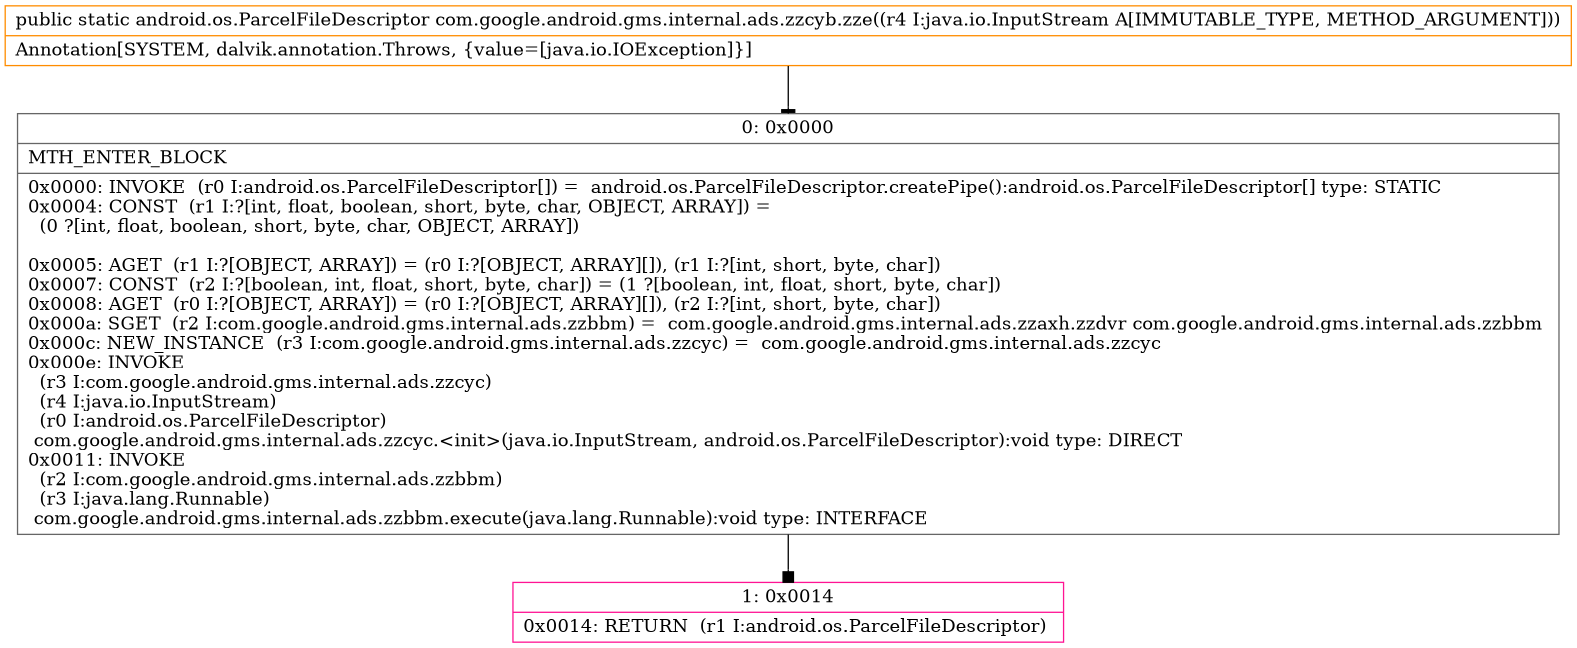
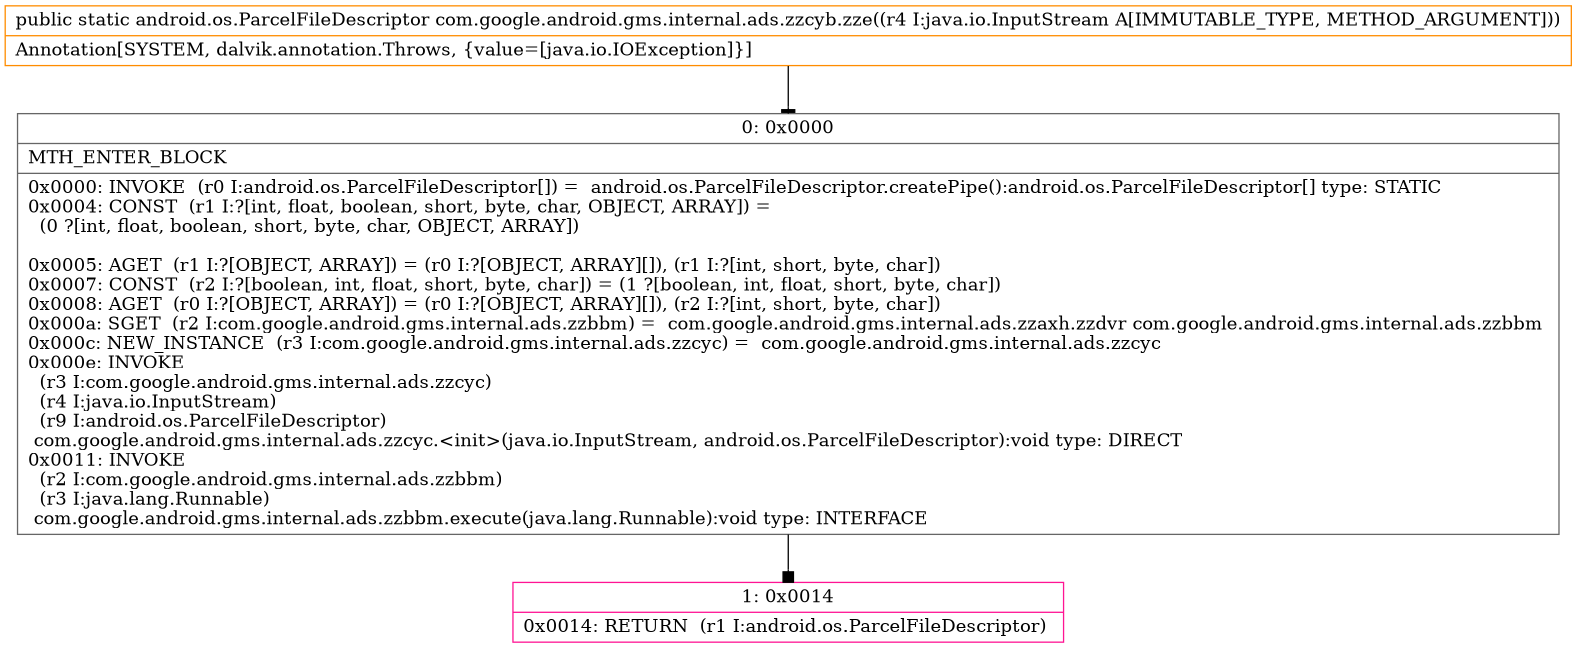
(208, 421) -> (208, 421)
